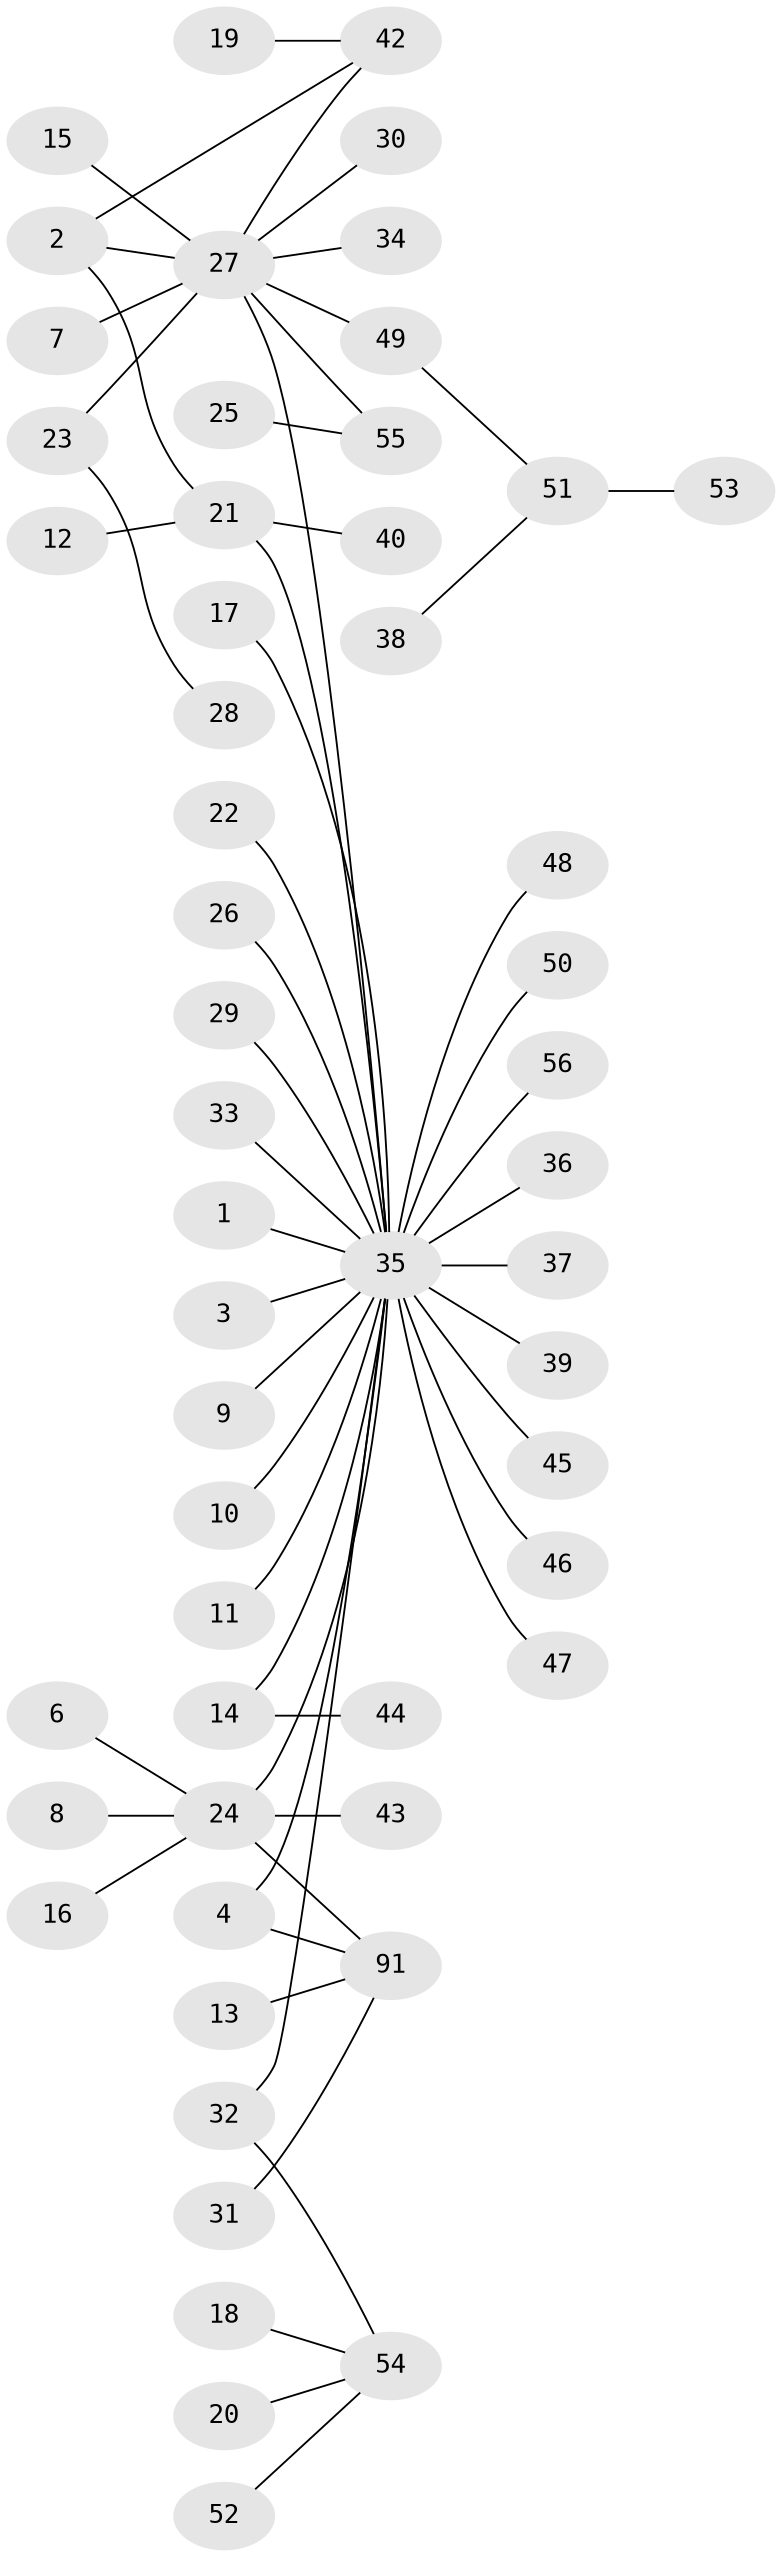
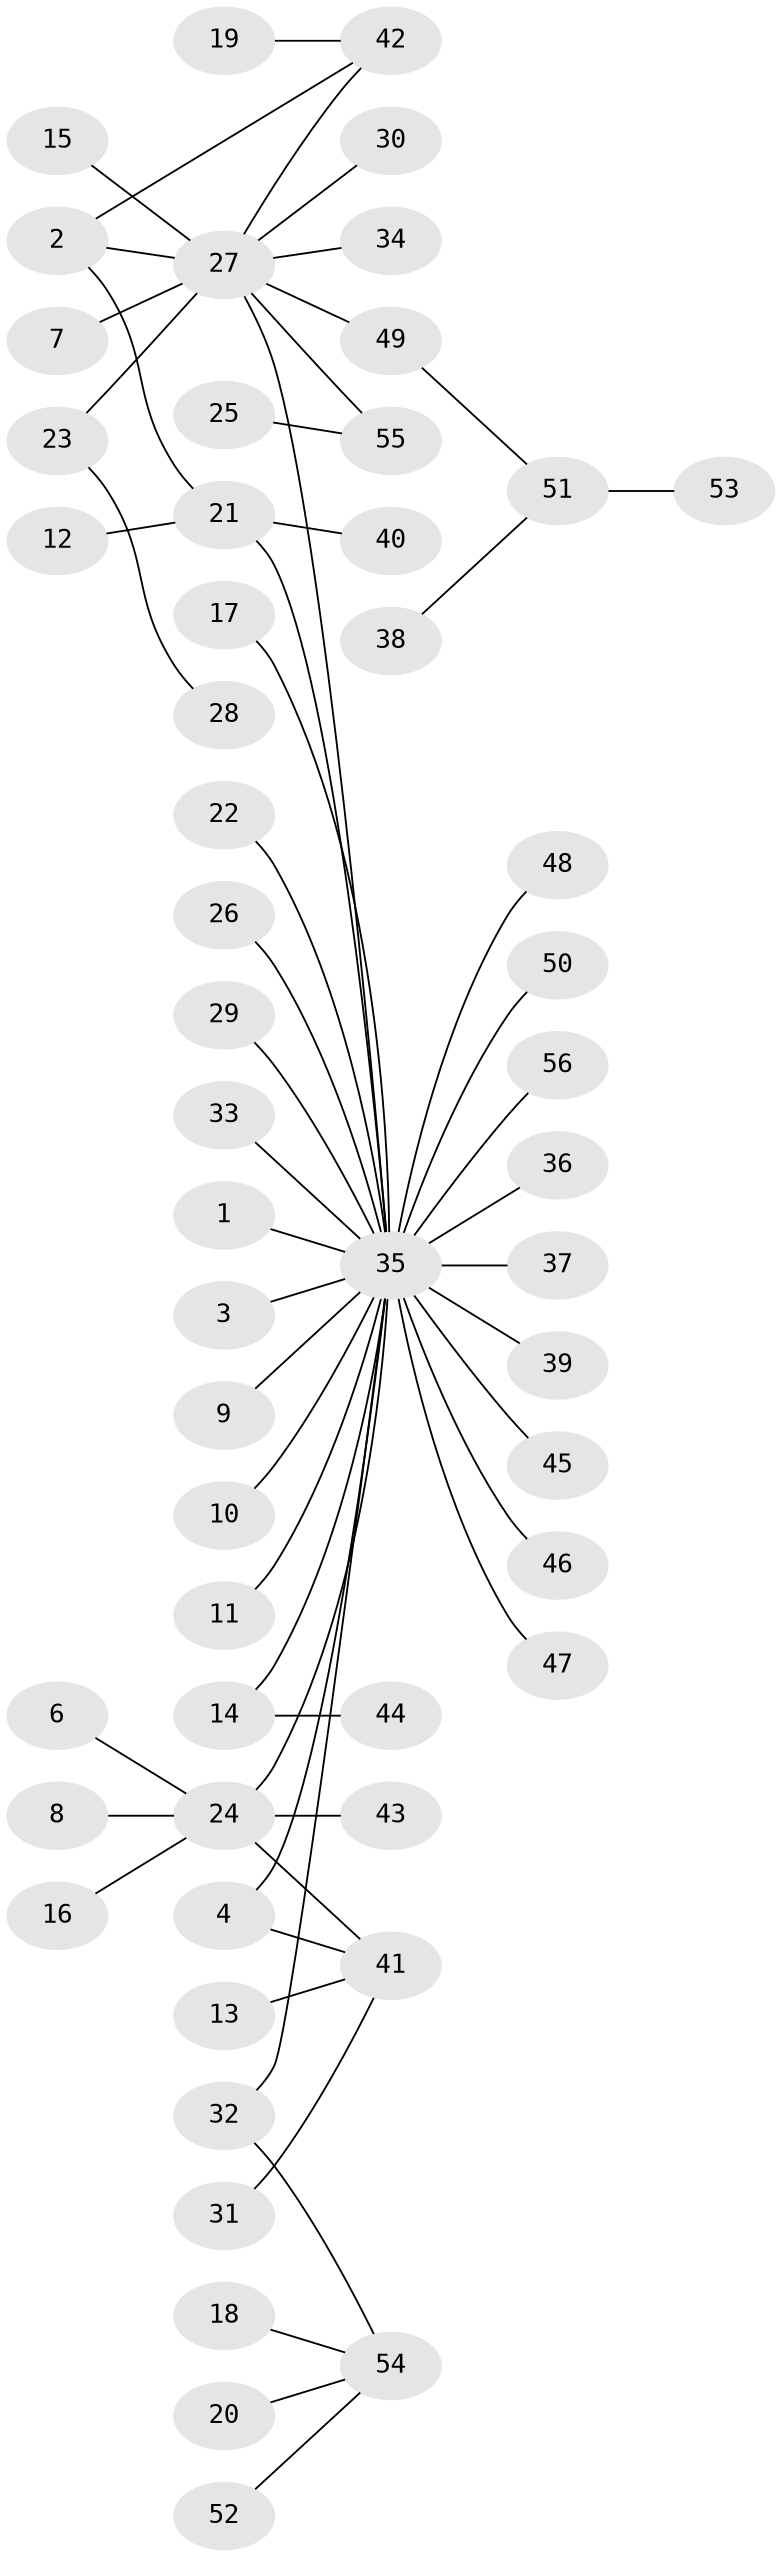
(391, 1966) -> (391, 1966)
